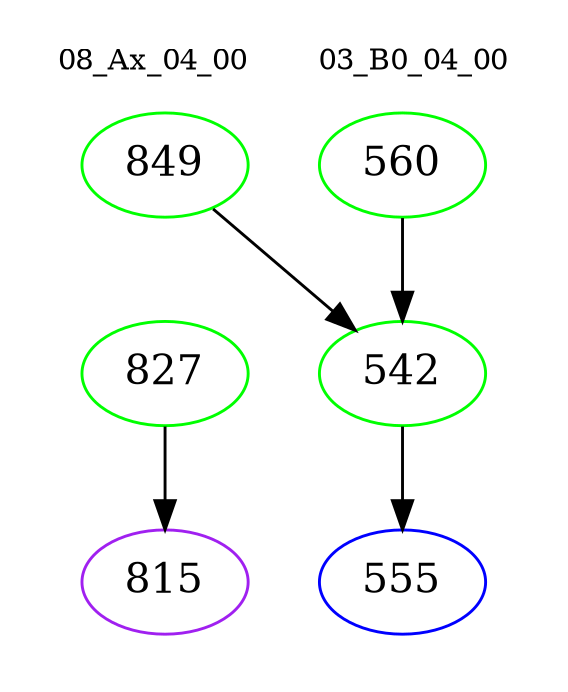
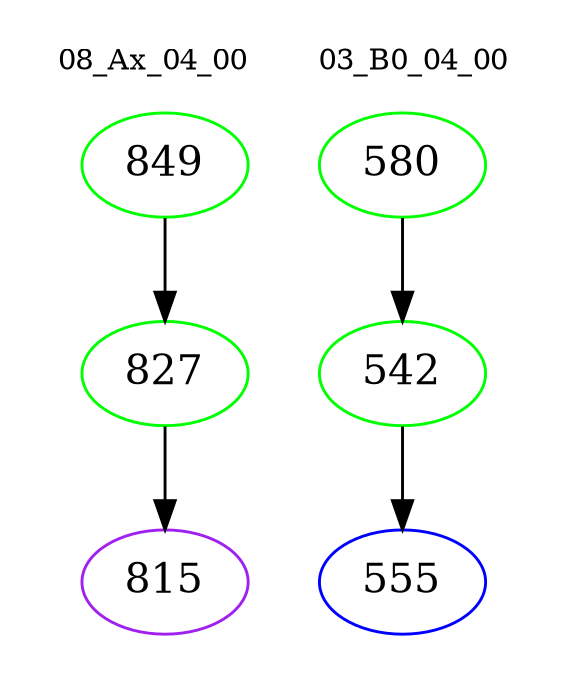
(403, 165) -> (403, 165)
(252, 242) -> (165, 255)
